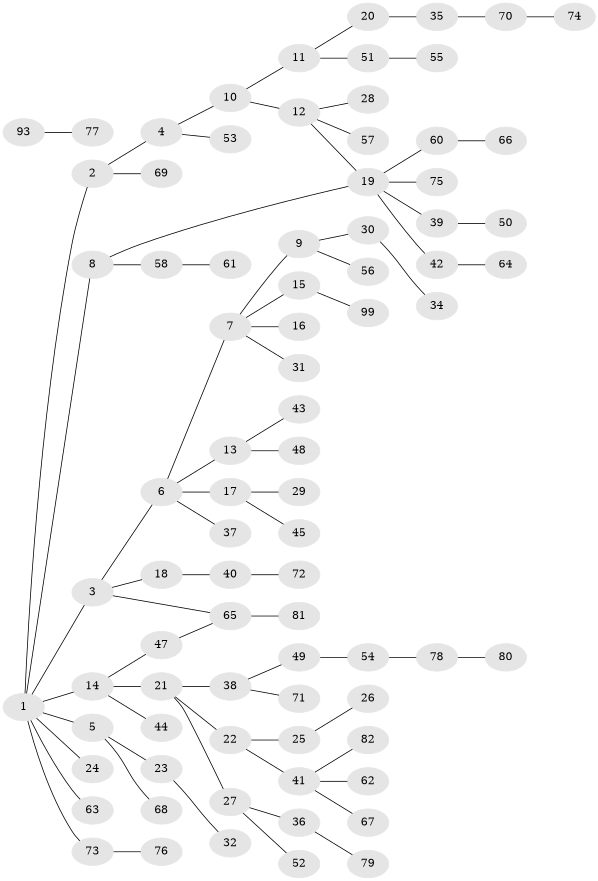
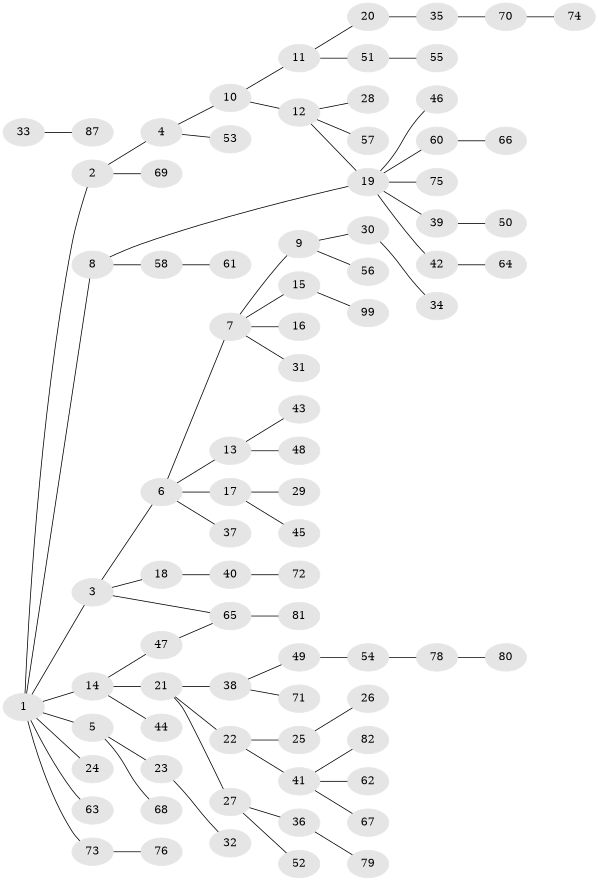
none -> (437, 99)
(24, 132) -> (24, 132)
(93, 132) -> (93, 132)
